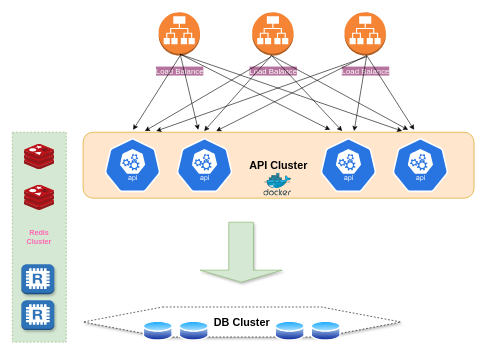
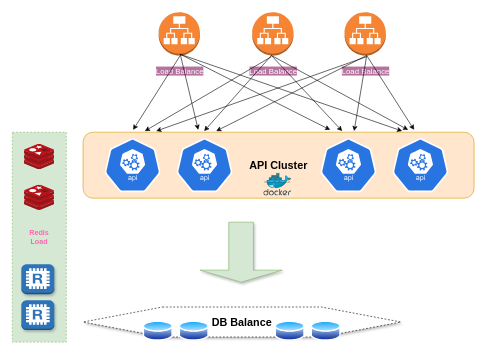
(39, 237) -> (39, 237)
(242, 323) -> (242, 323)
